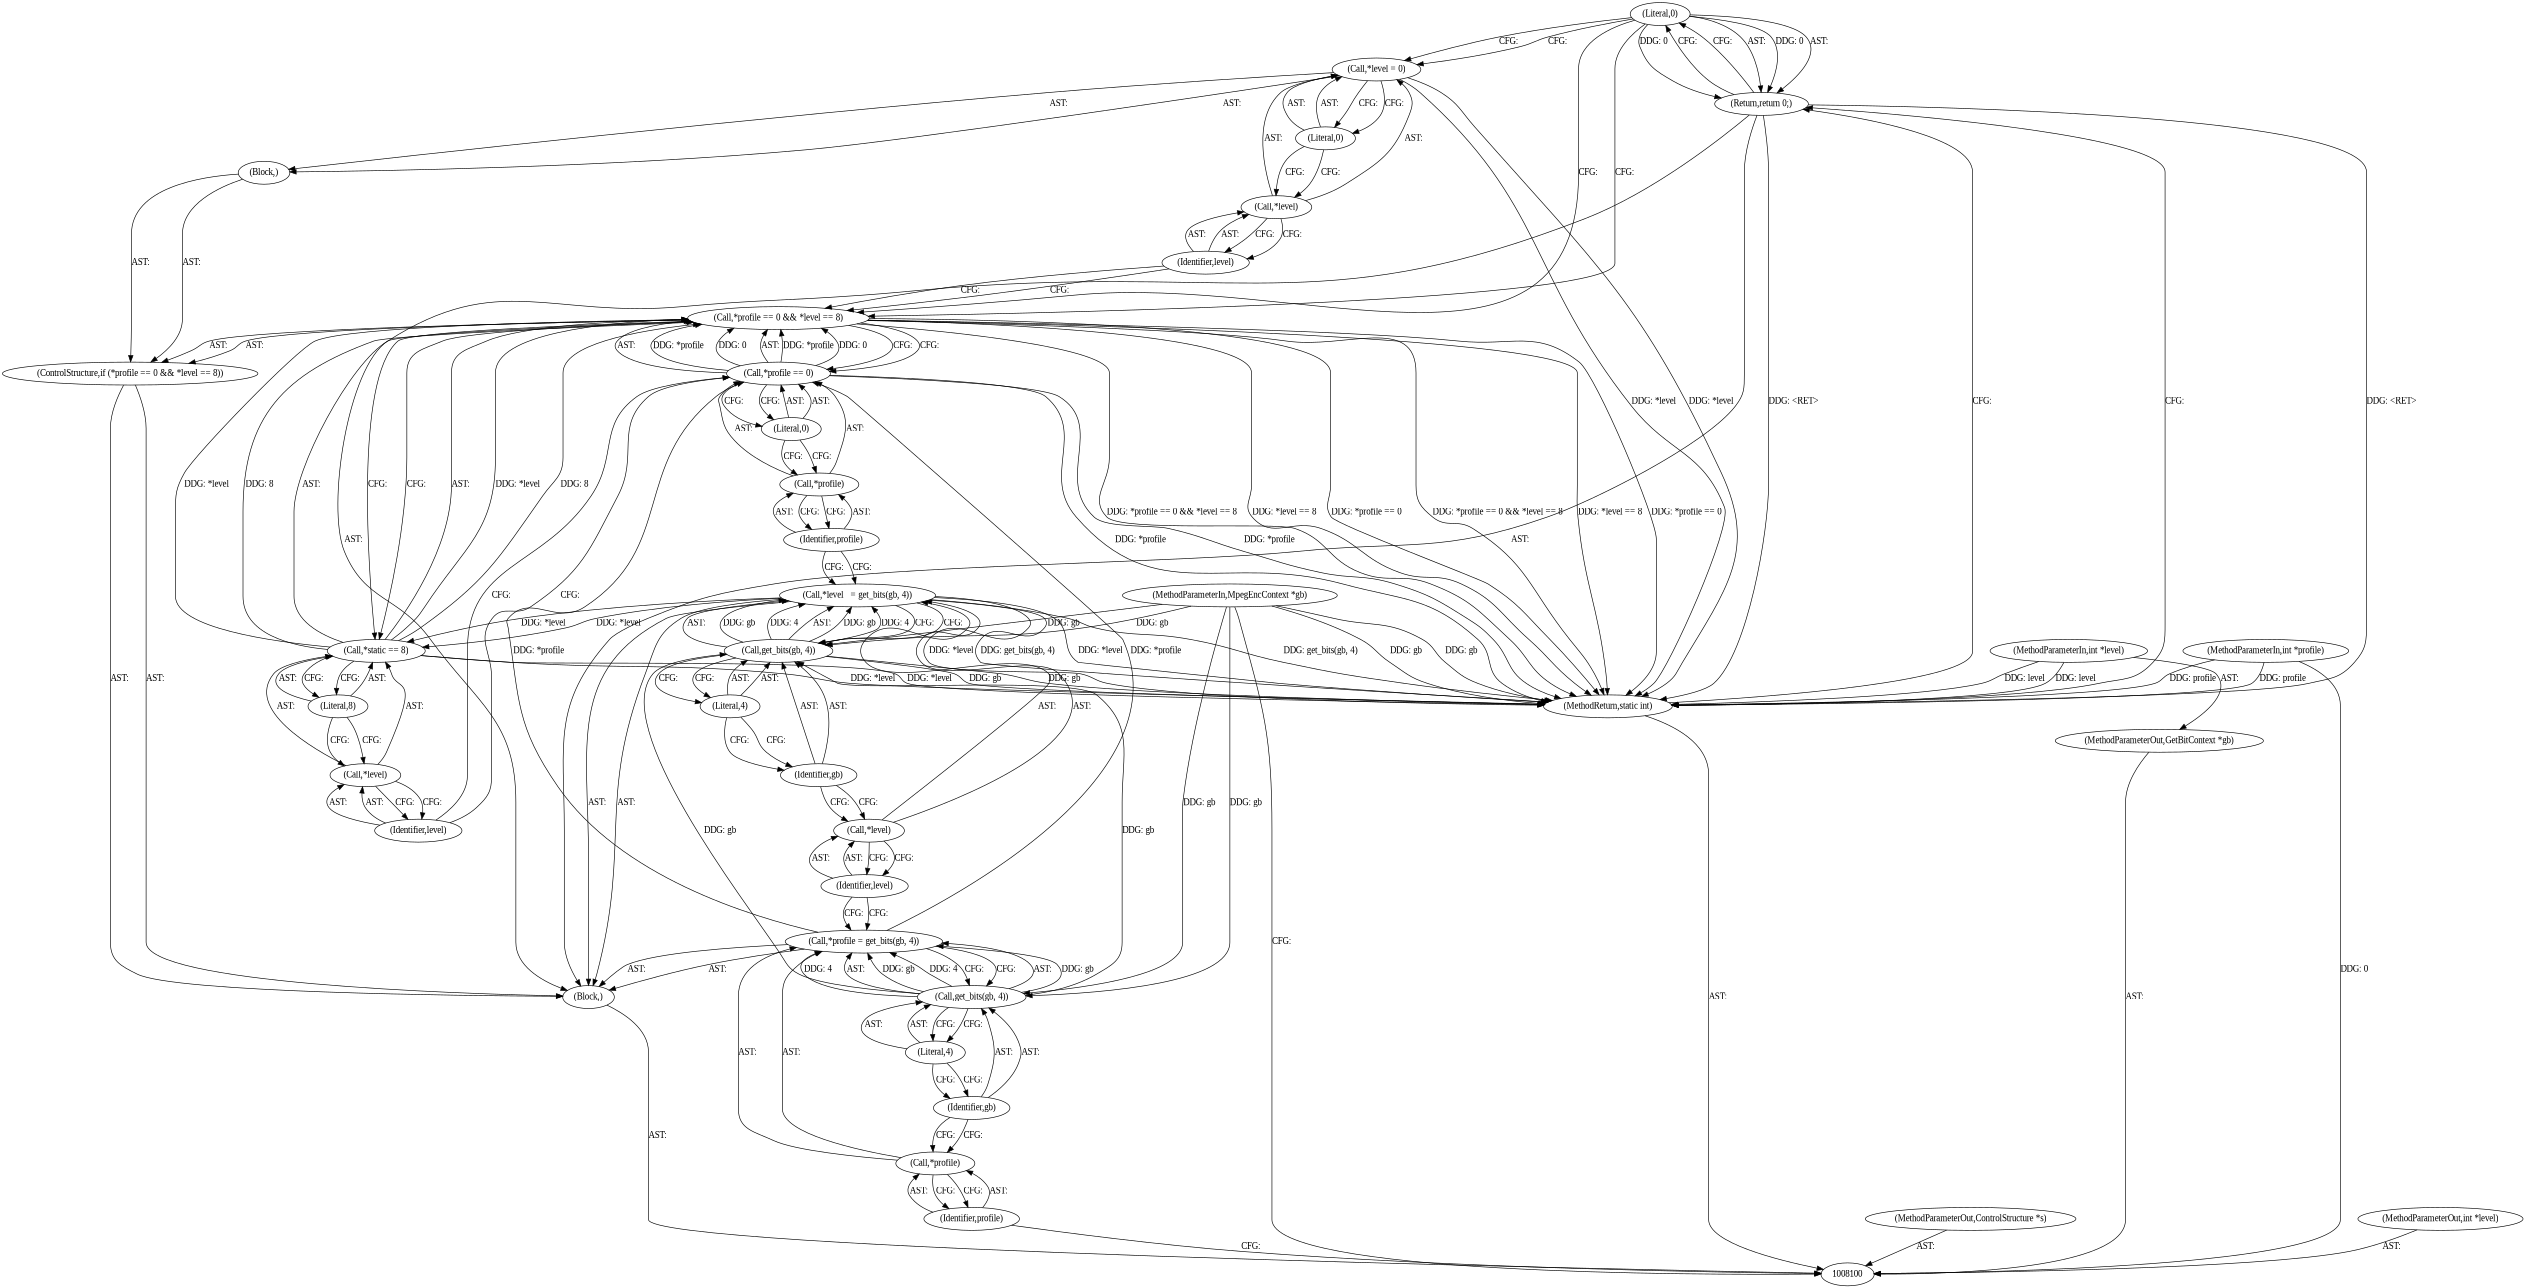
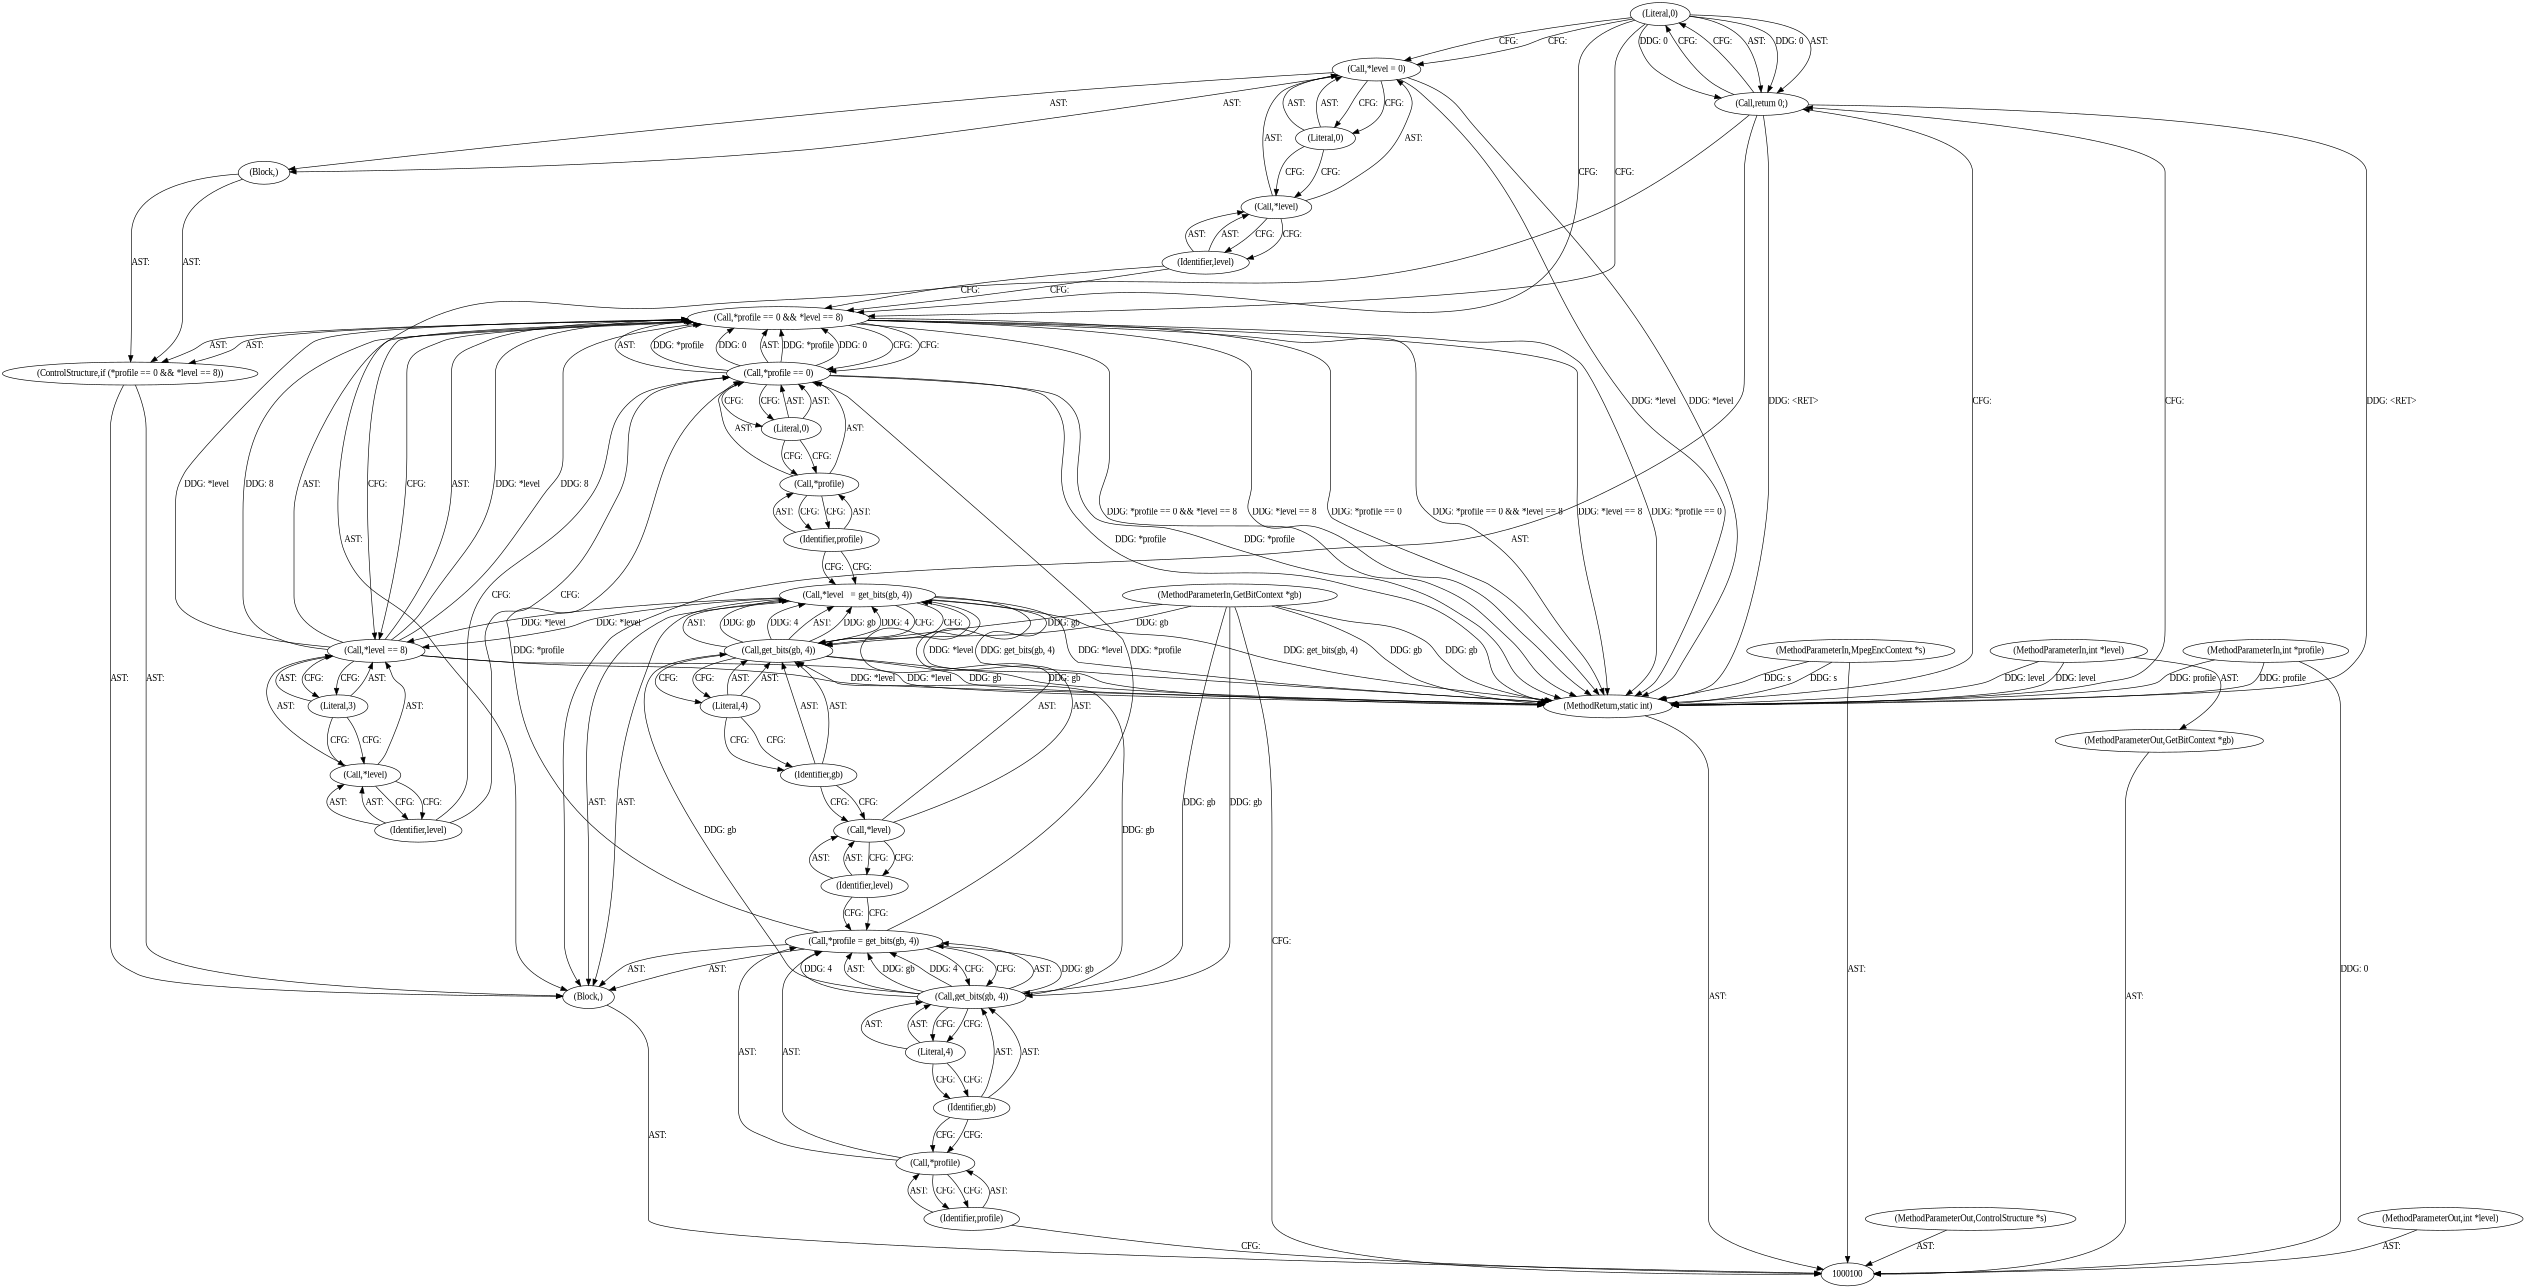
(1762, 104) -> (1762, 104)
(1230, 595) -> (1230, 595)
(376, 651) -> (376, 651)
none -> (1851, 651)
(338, 706) -> (338, 706)
(1848, 1274) -> (1848, 1274)
